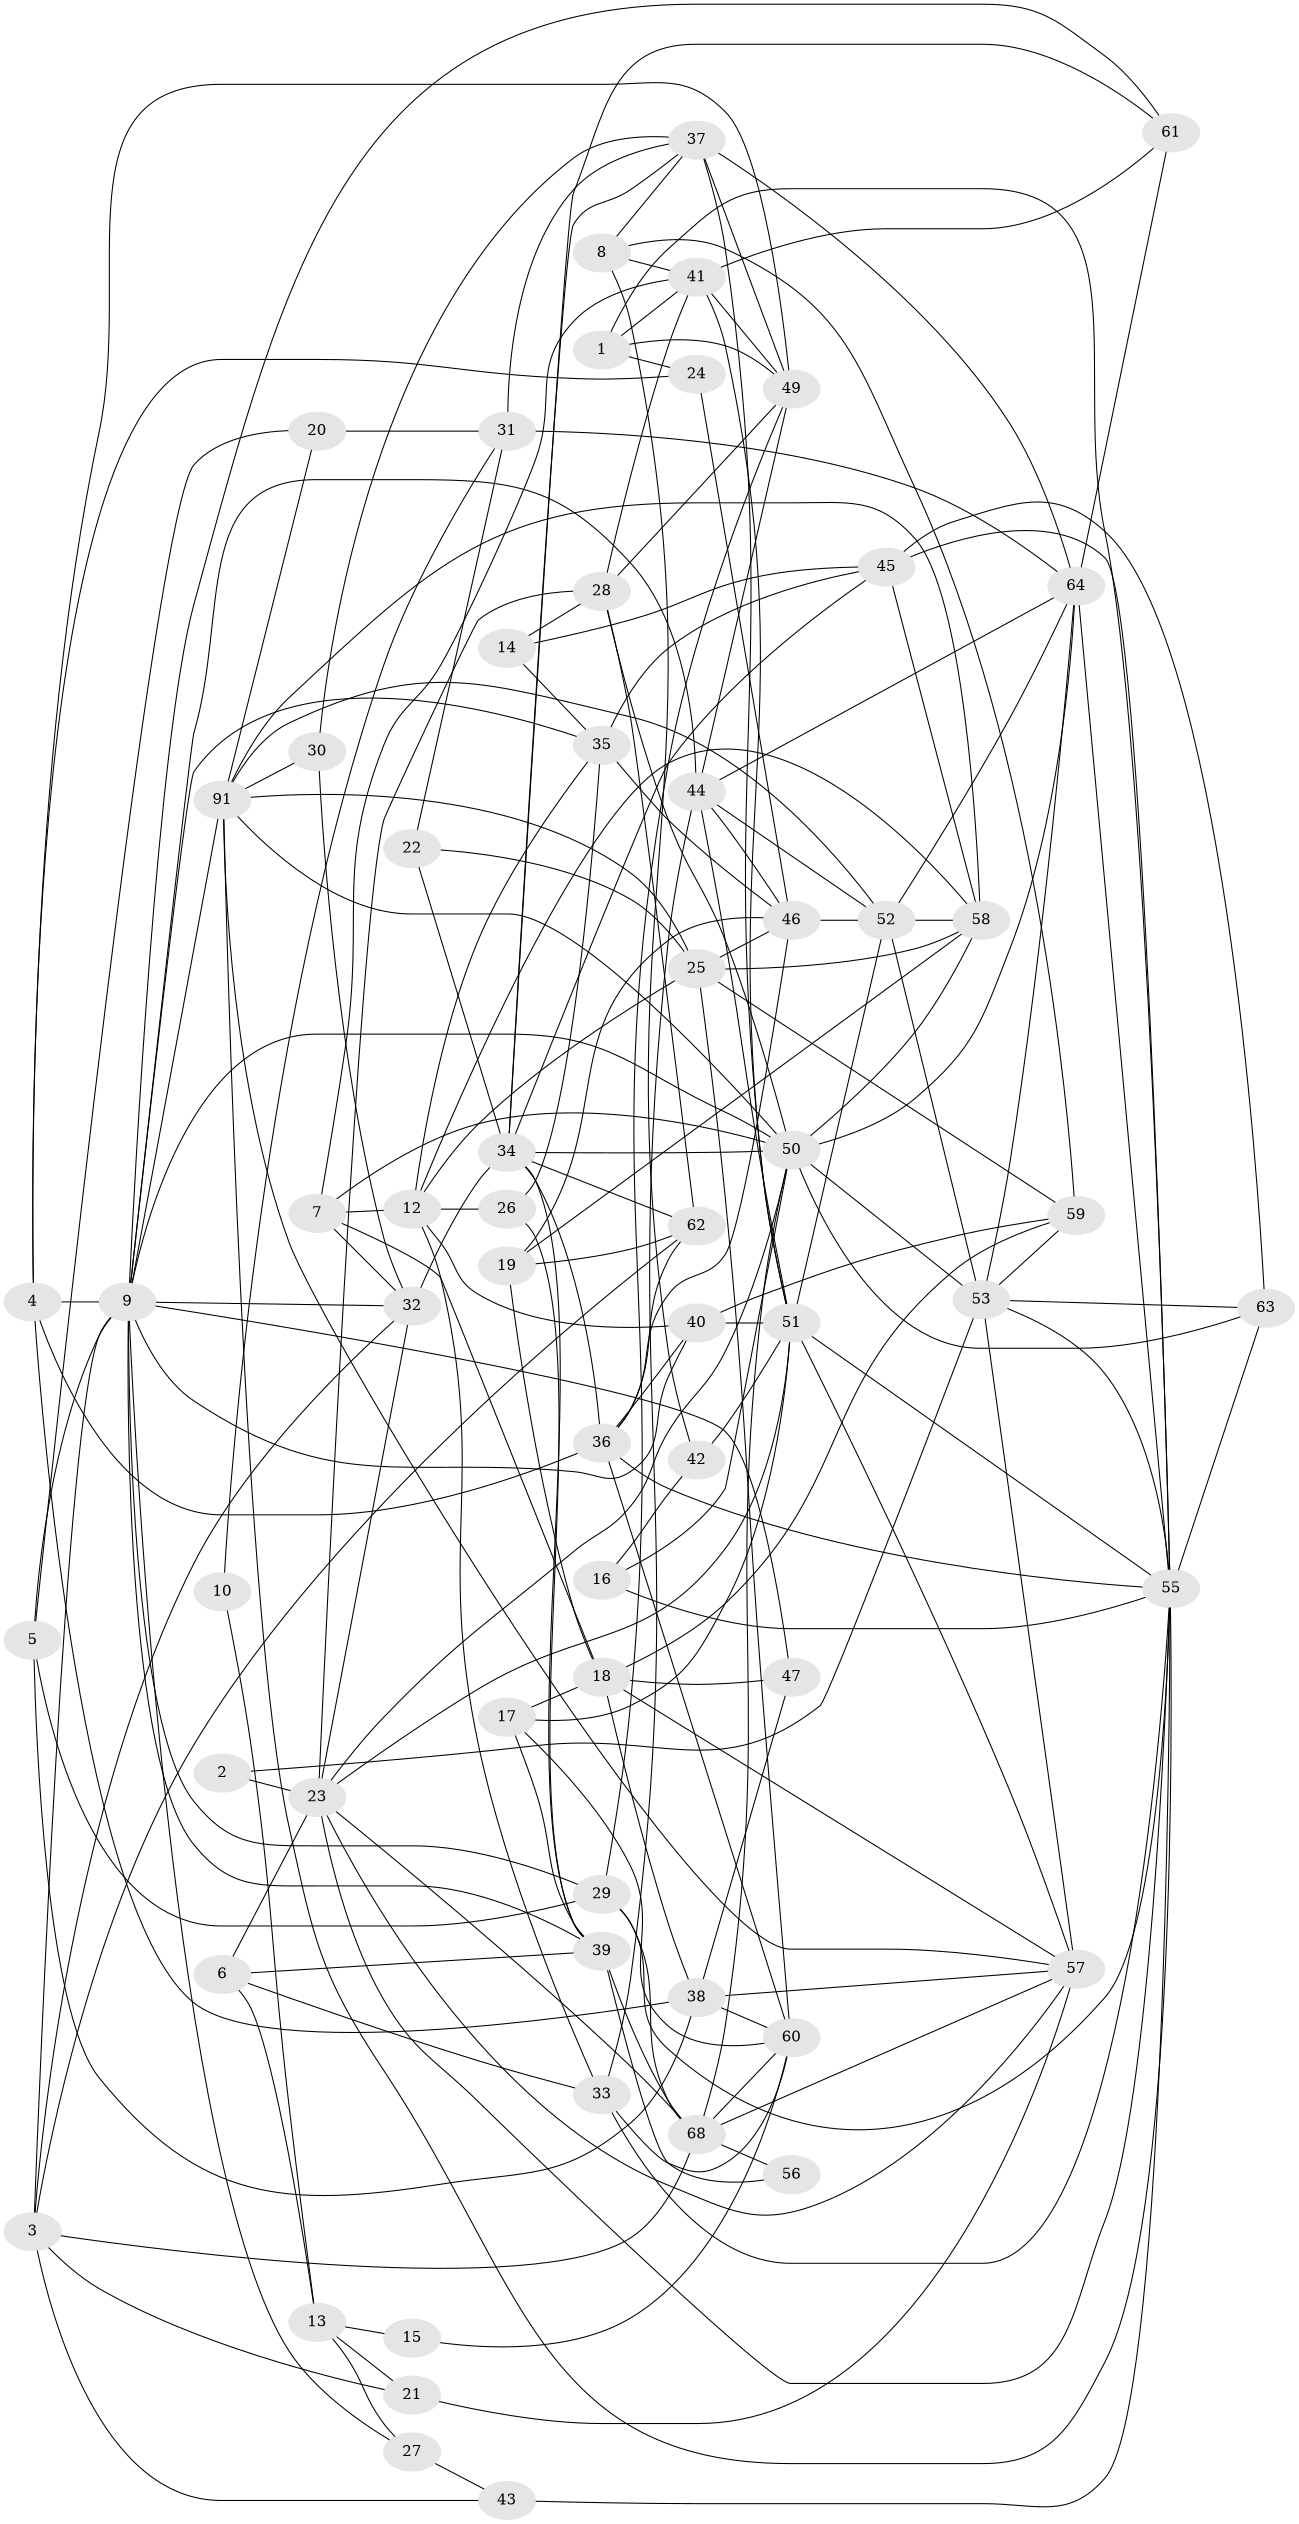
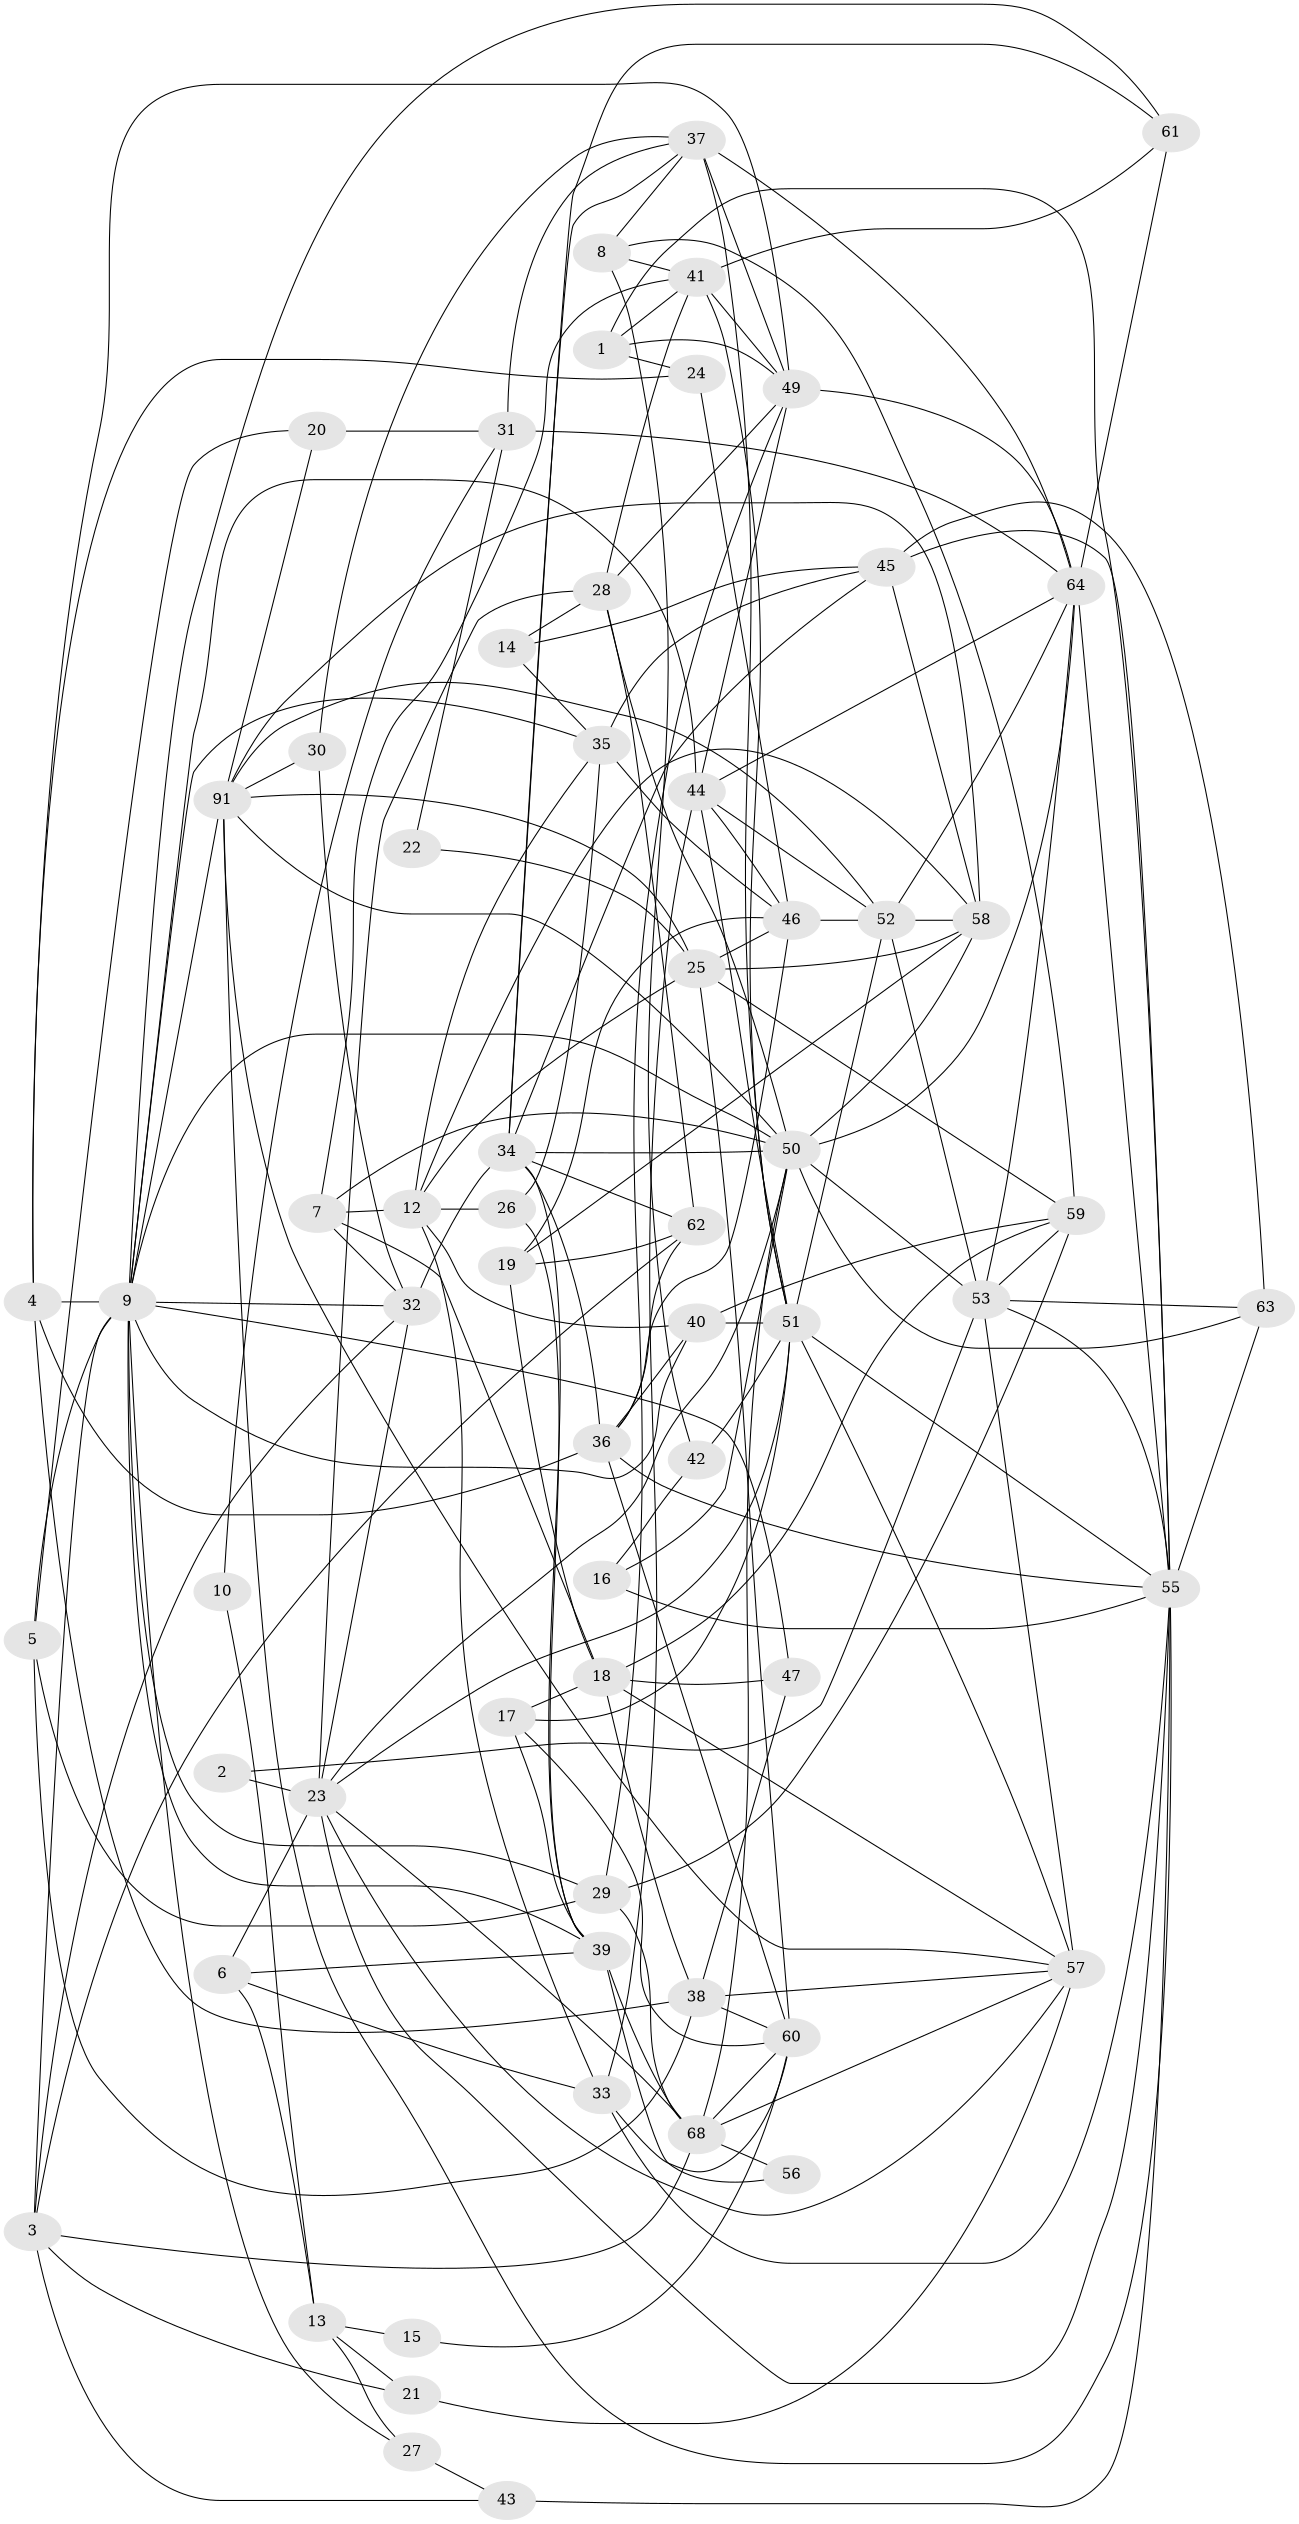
none -> (980, 434)
(462, 1007) -> none
(1010, 2081) -> (902, 1605)
